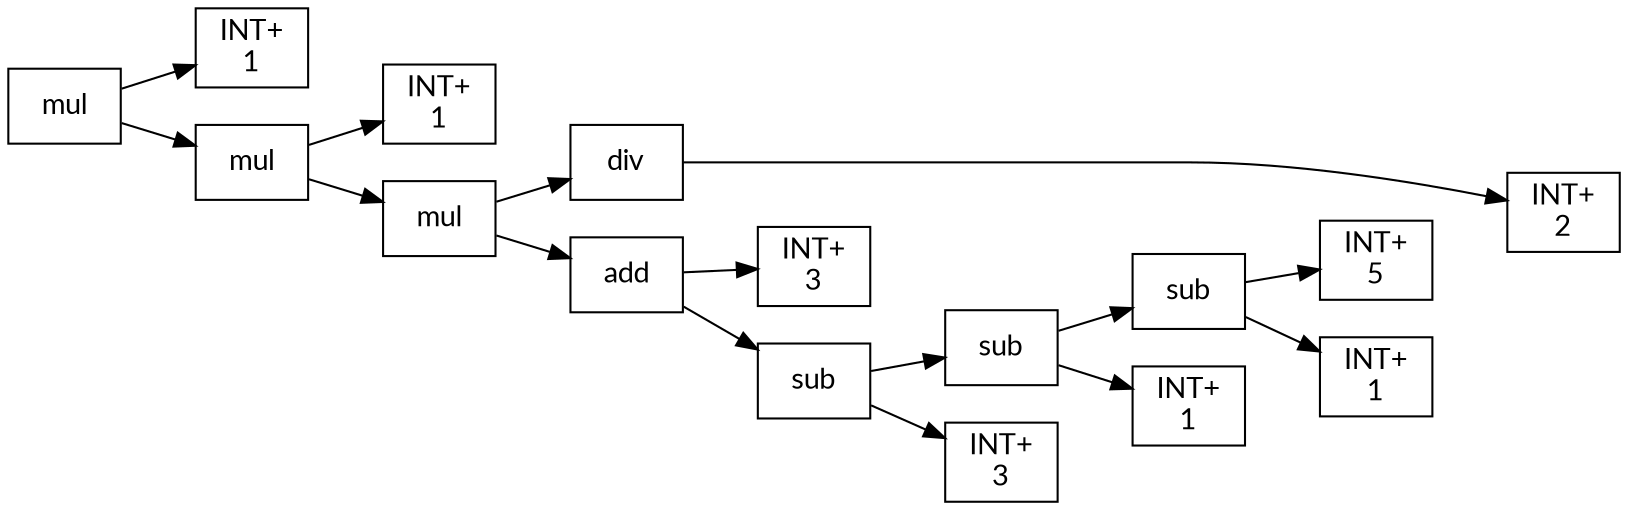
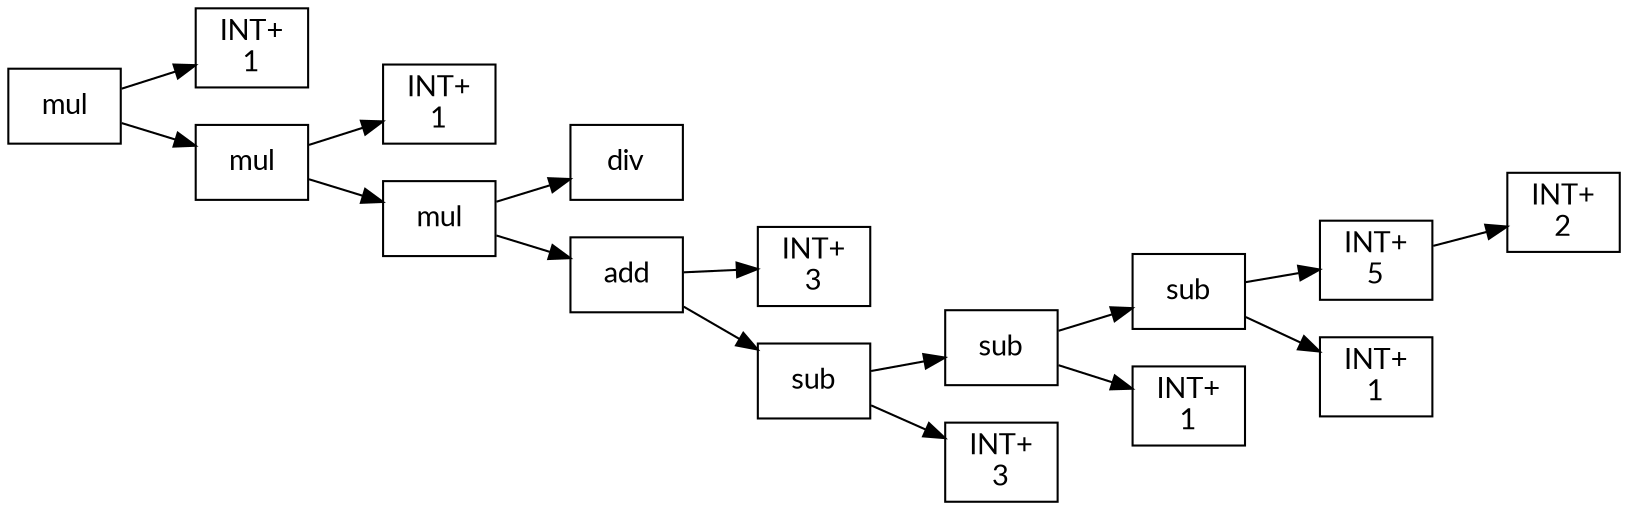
(1086, 162) -> (1460, 239)
